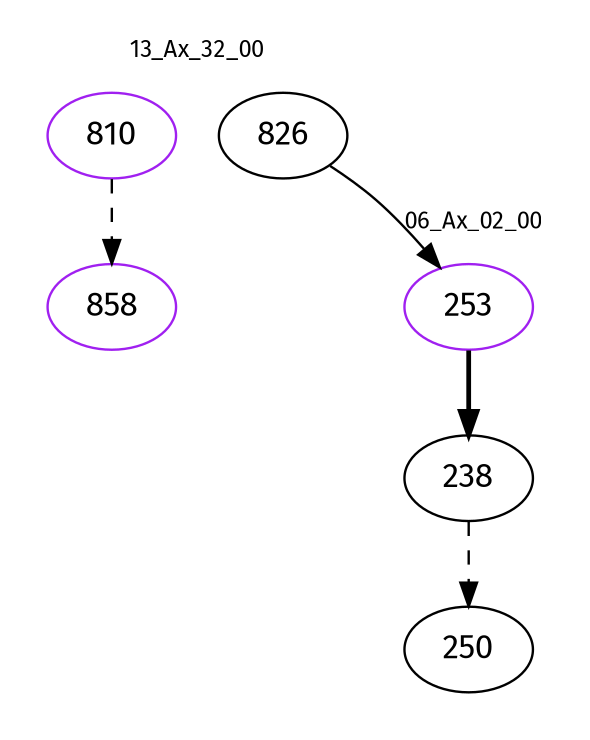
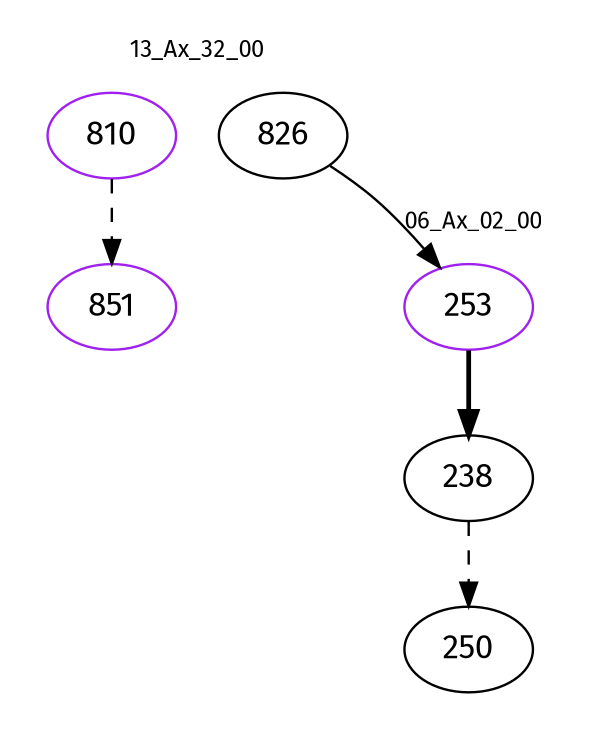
(112, 307) -> (112, 307)
